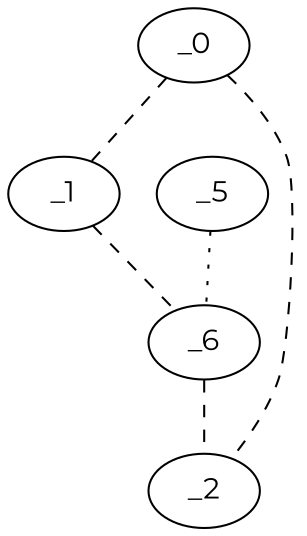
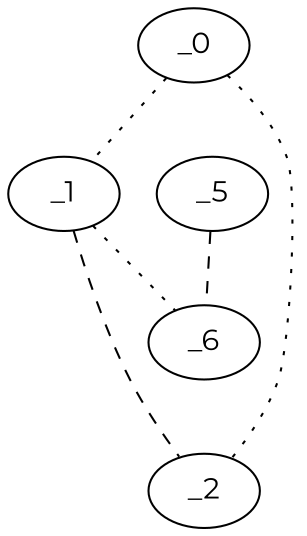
(129, 120) -> (129, 120)
(292, 263) -> (292, 263)
(134, 268) -> (134, 268)
(208, 268) -> (208, 268)
(204, 417) -> (116, 349)
